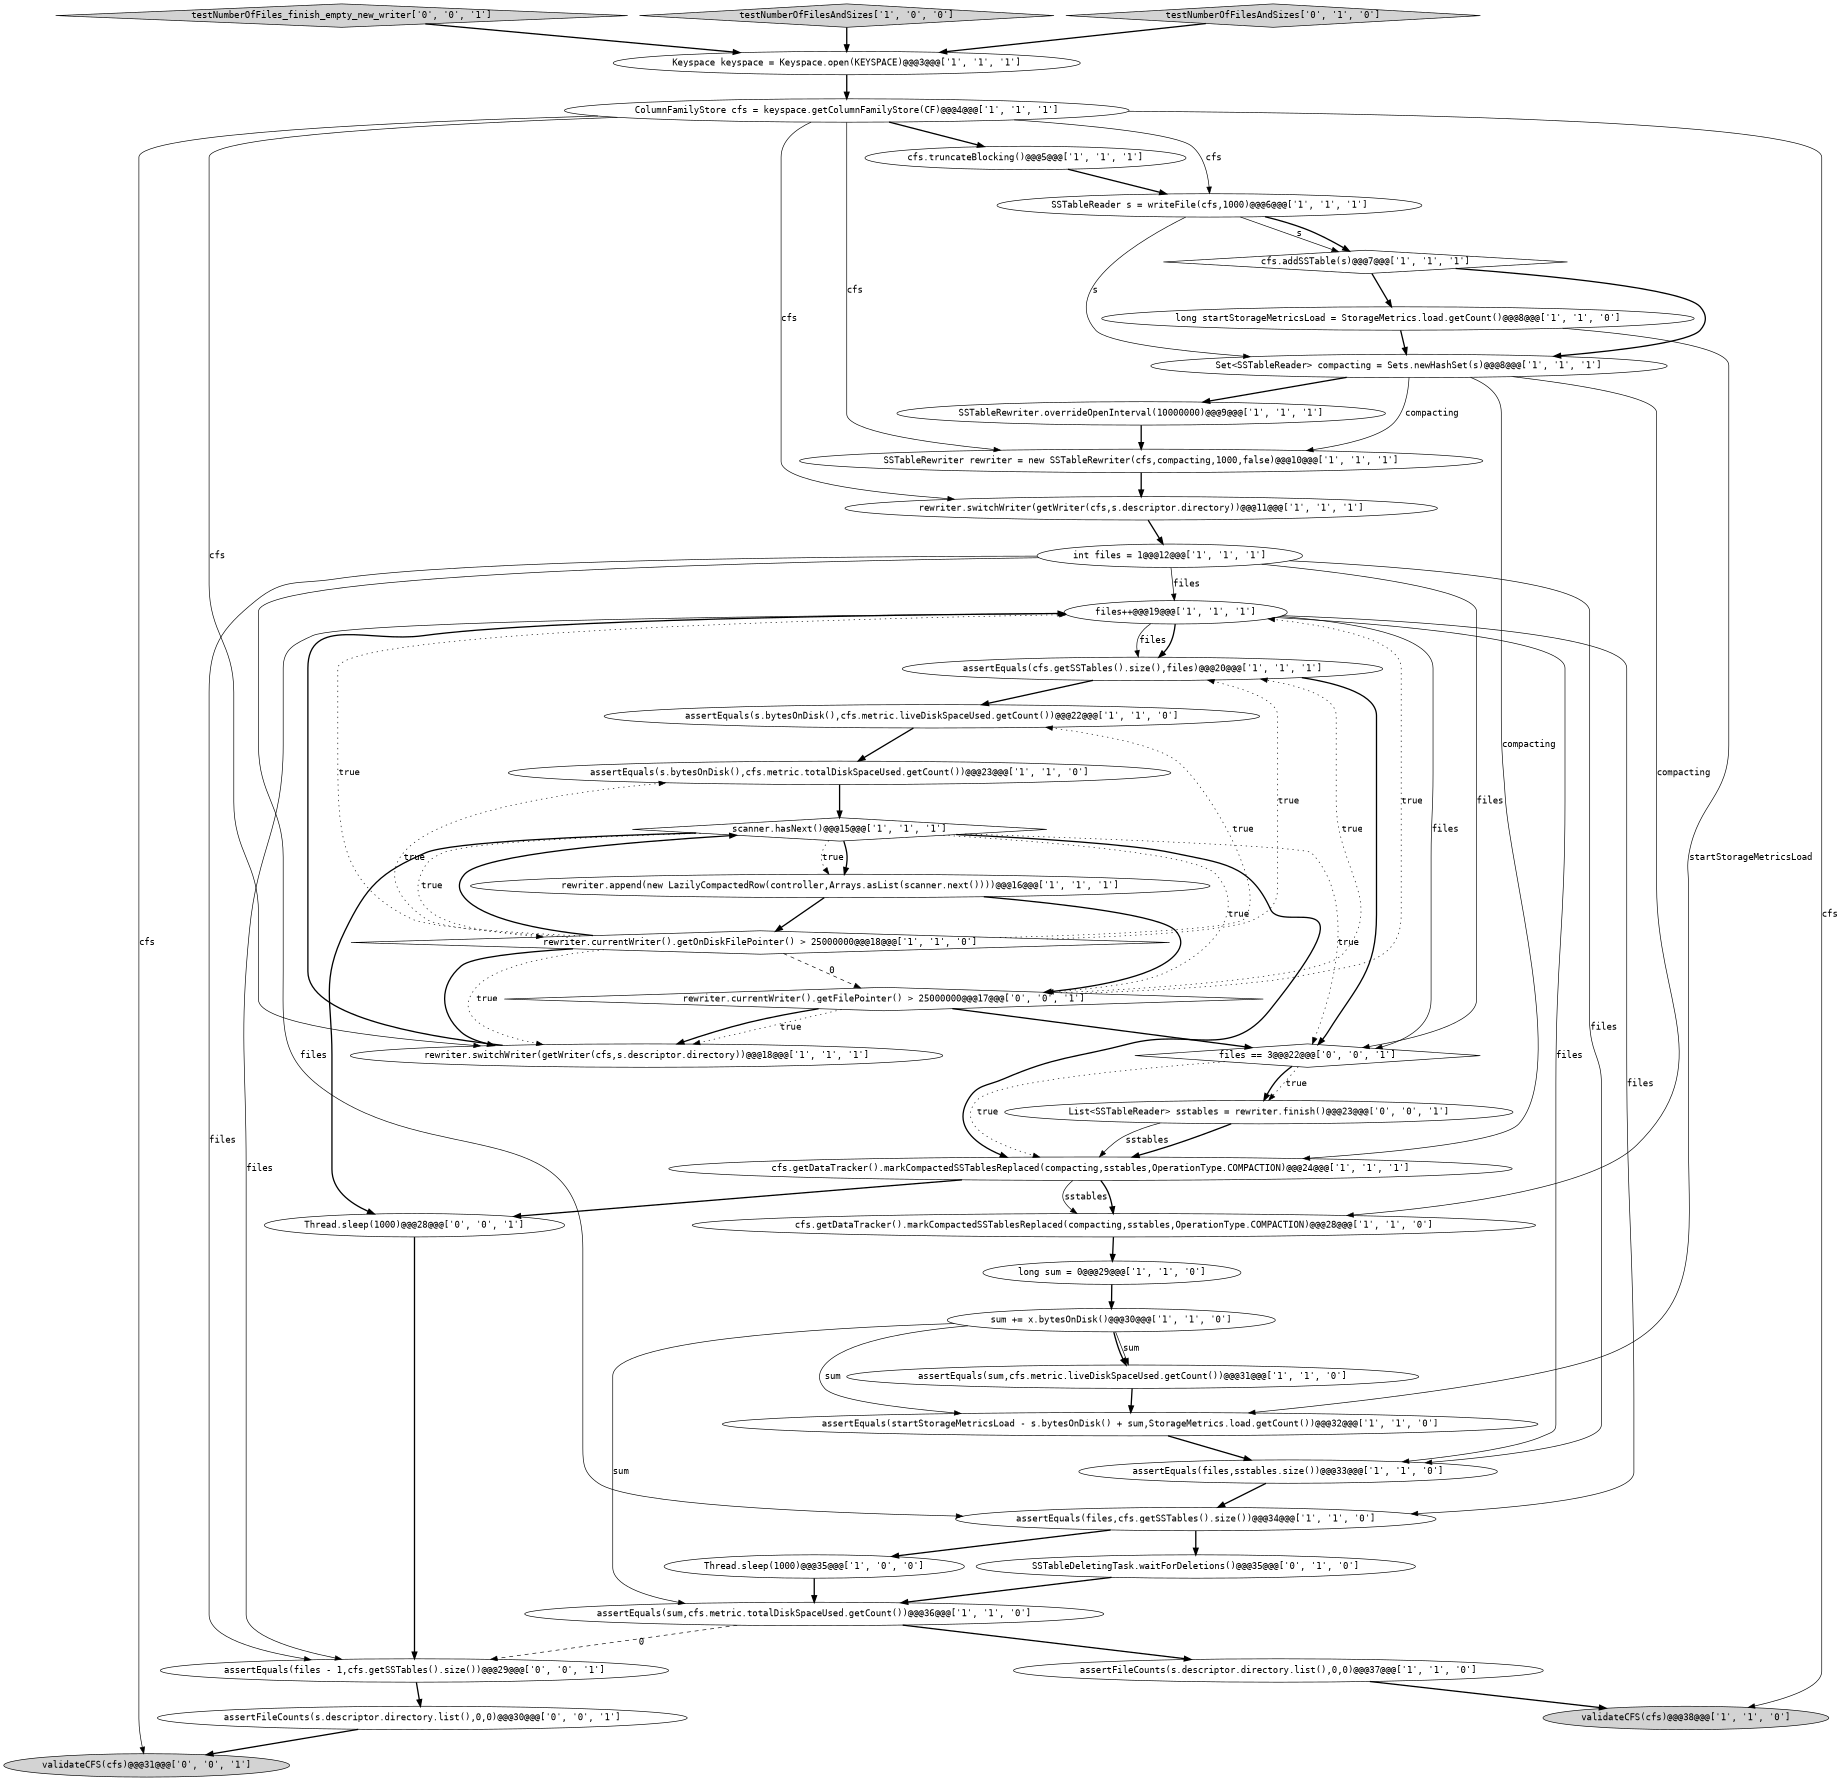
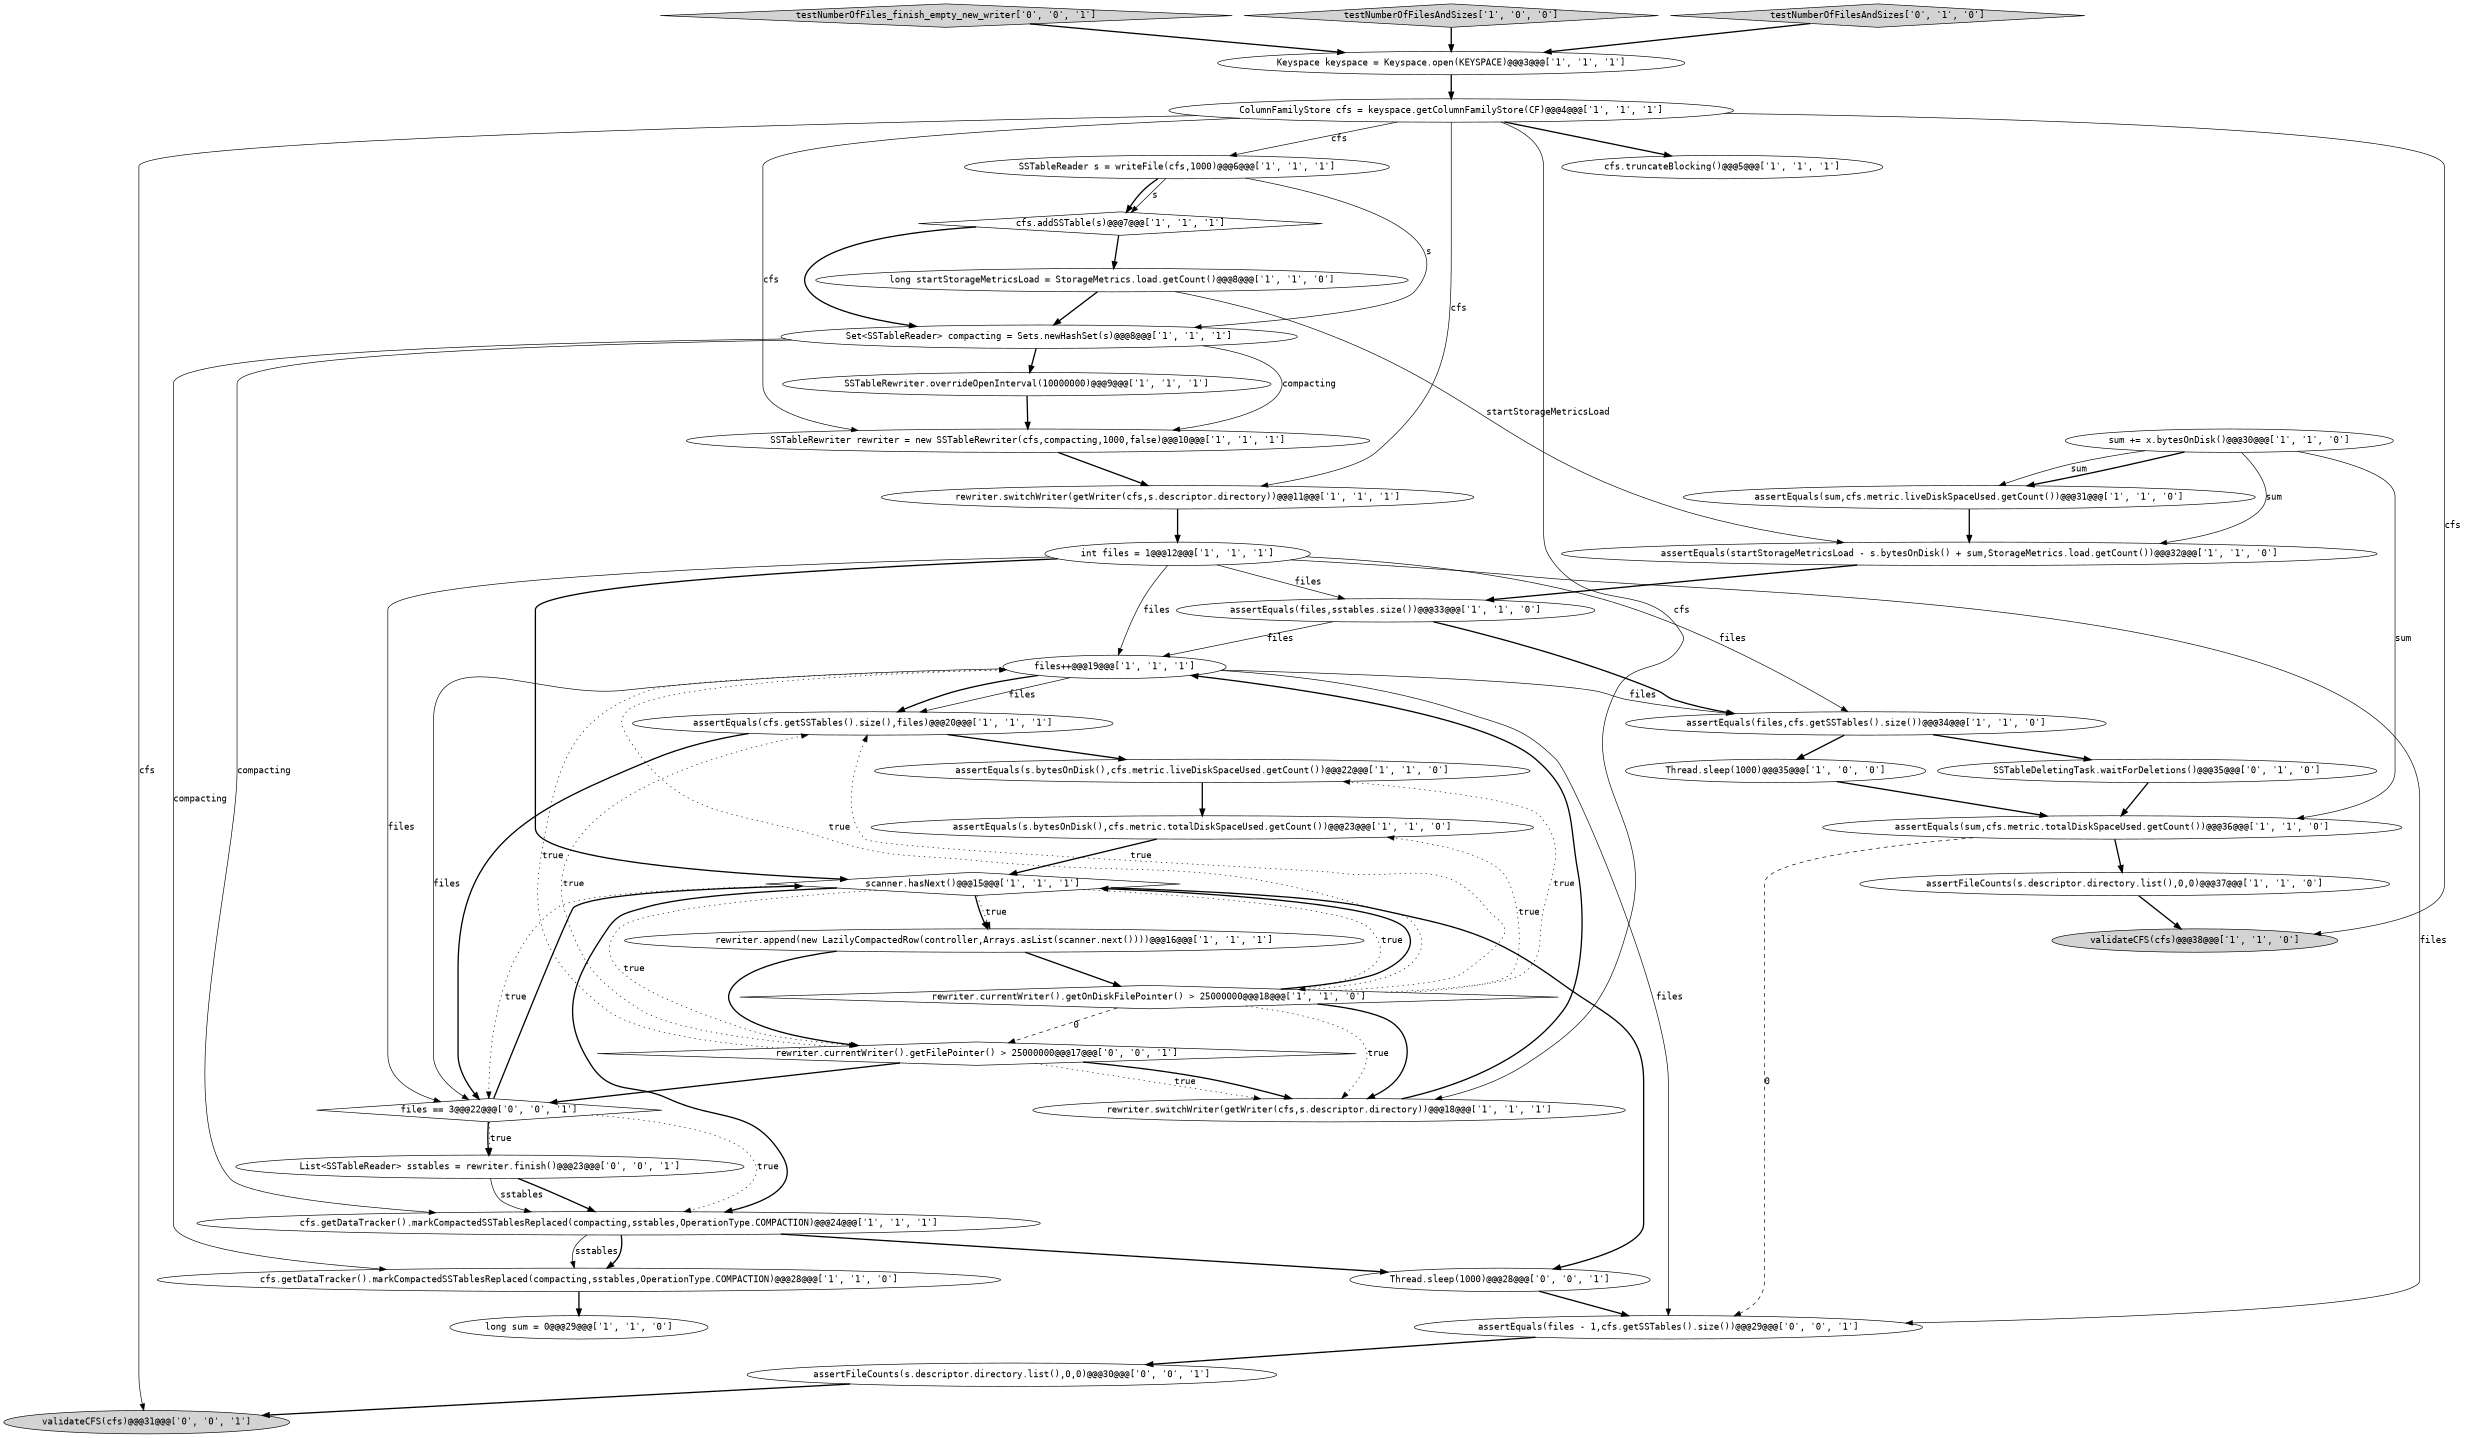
(1114, 181) -> none
none -> (535, 613)
none -> (581, 904)
(1559, 975) -> (1251, 638)
(1112, 1293) -> none
